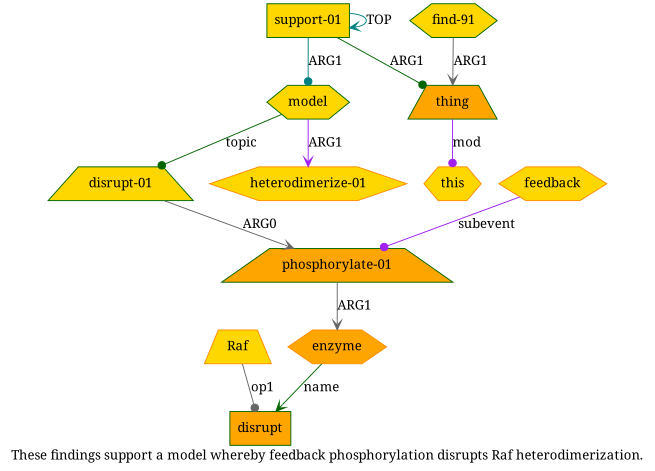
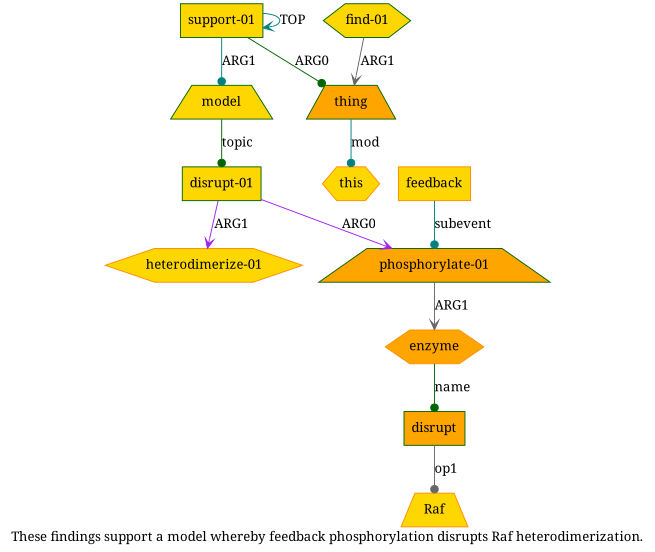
(453, 21) -> (367, 21)
(407, 61) -> (312, 61)
(308, 102) -> (222, 102)
(308, 138) -> (214, 220)
(453, 139) -> (351, 139)
(121, 184) -> (222, 184)
(553, 184) -> (434, 184)
(454, 221) -> (434, 221)
(224, 223) -> (322, 222)
(248, 384) -> (434, 465)
(302, 384) -> (434, 384)
